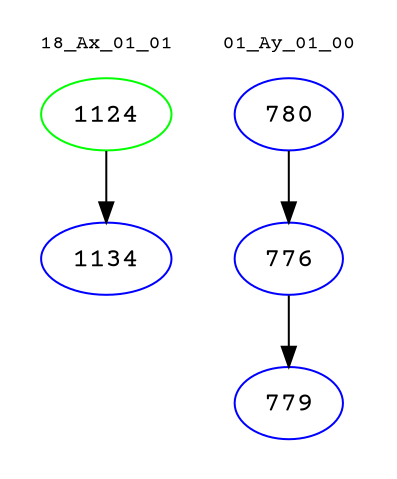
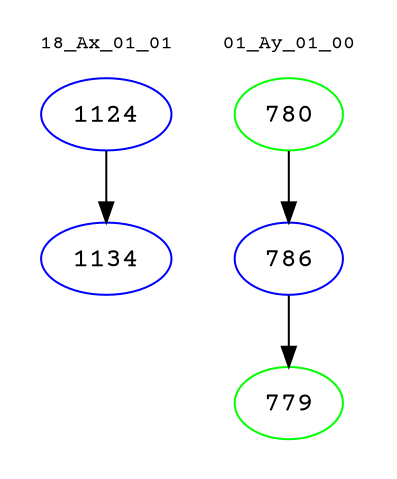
(106, 114) -> (106, 114)
(289, 114) -> (289, 114)
(289, 259) -> (289, 259)
(289, 403) -> (289, 403)
